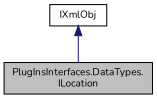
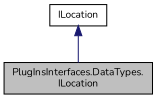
(78, 15) -> (78, 15)
